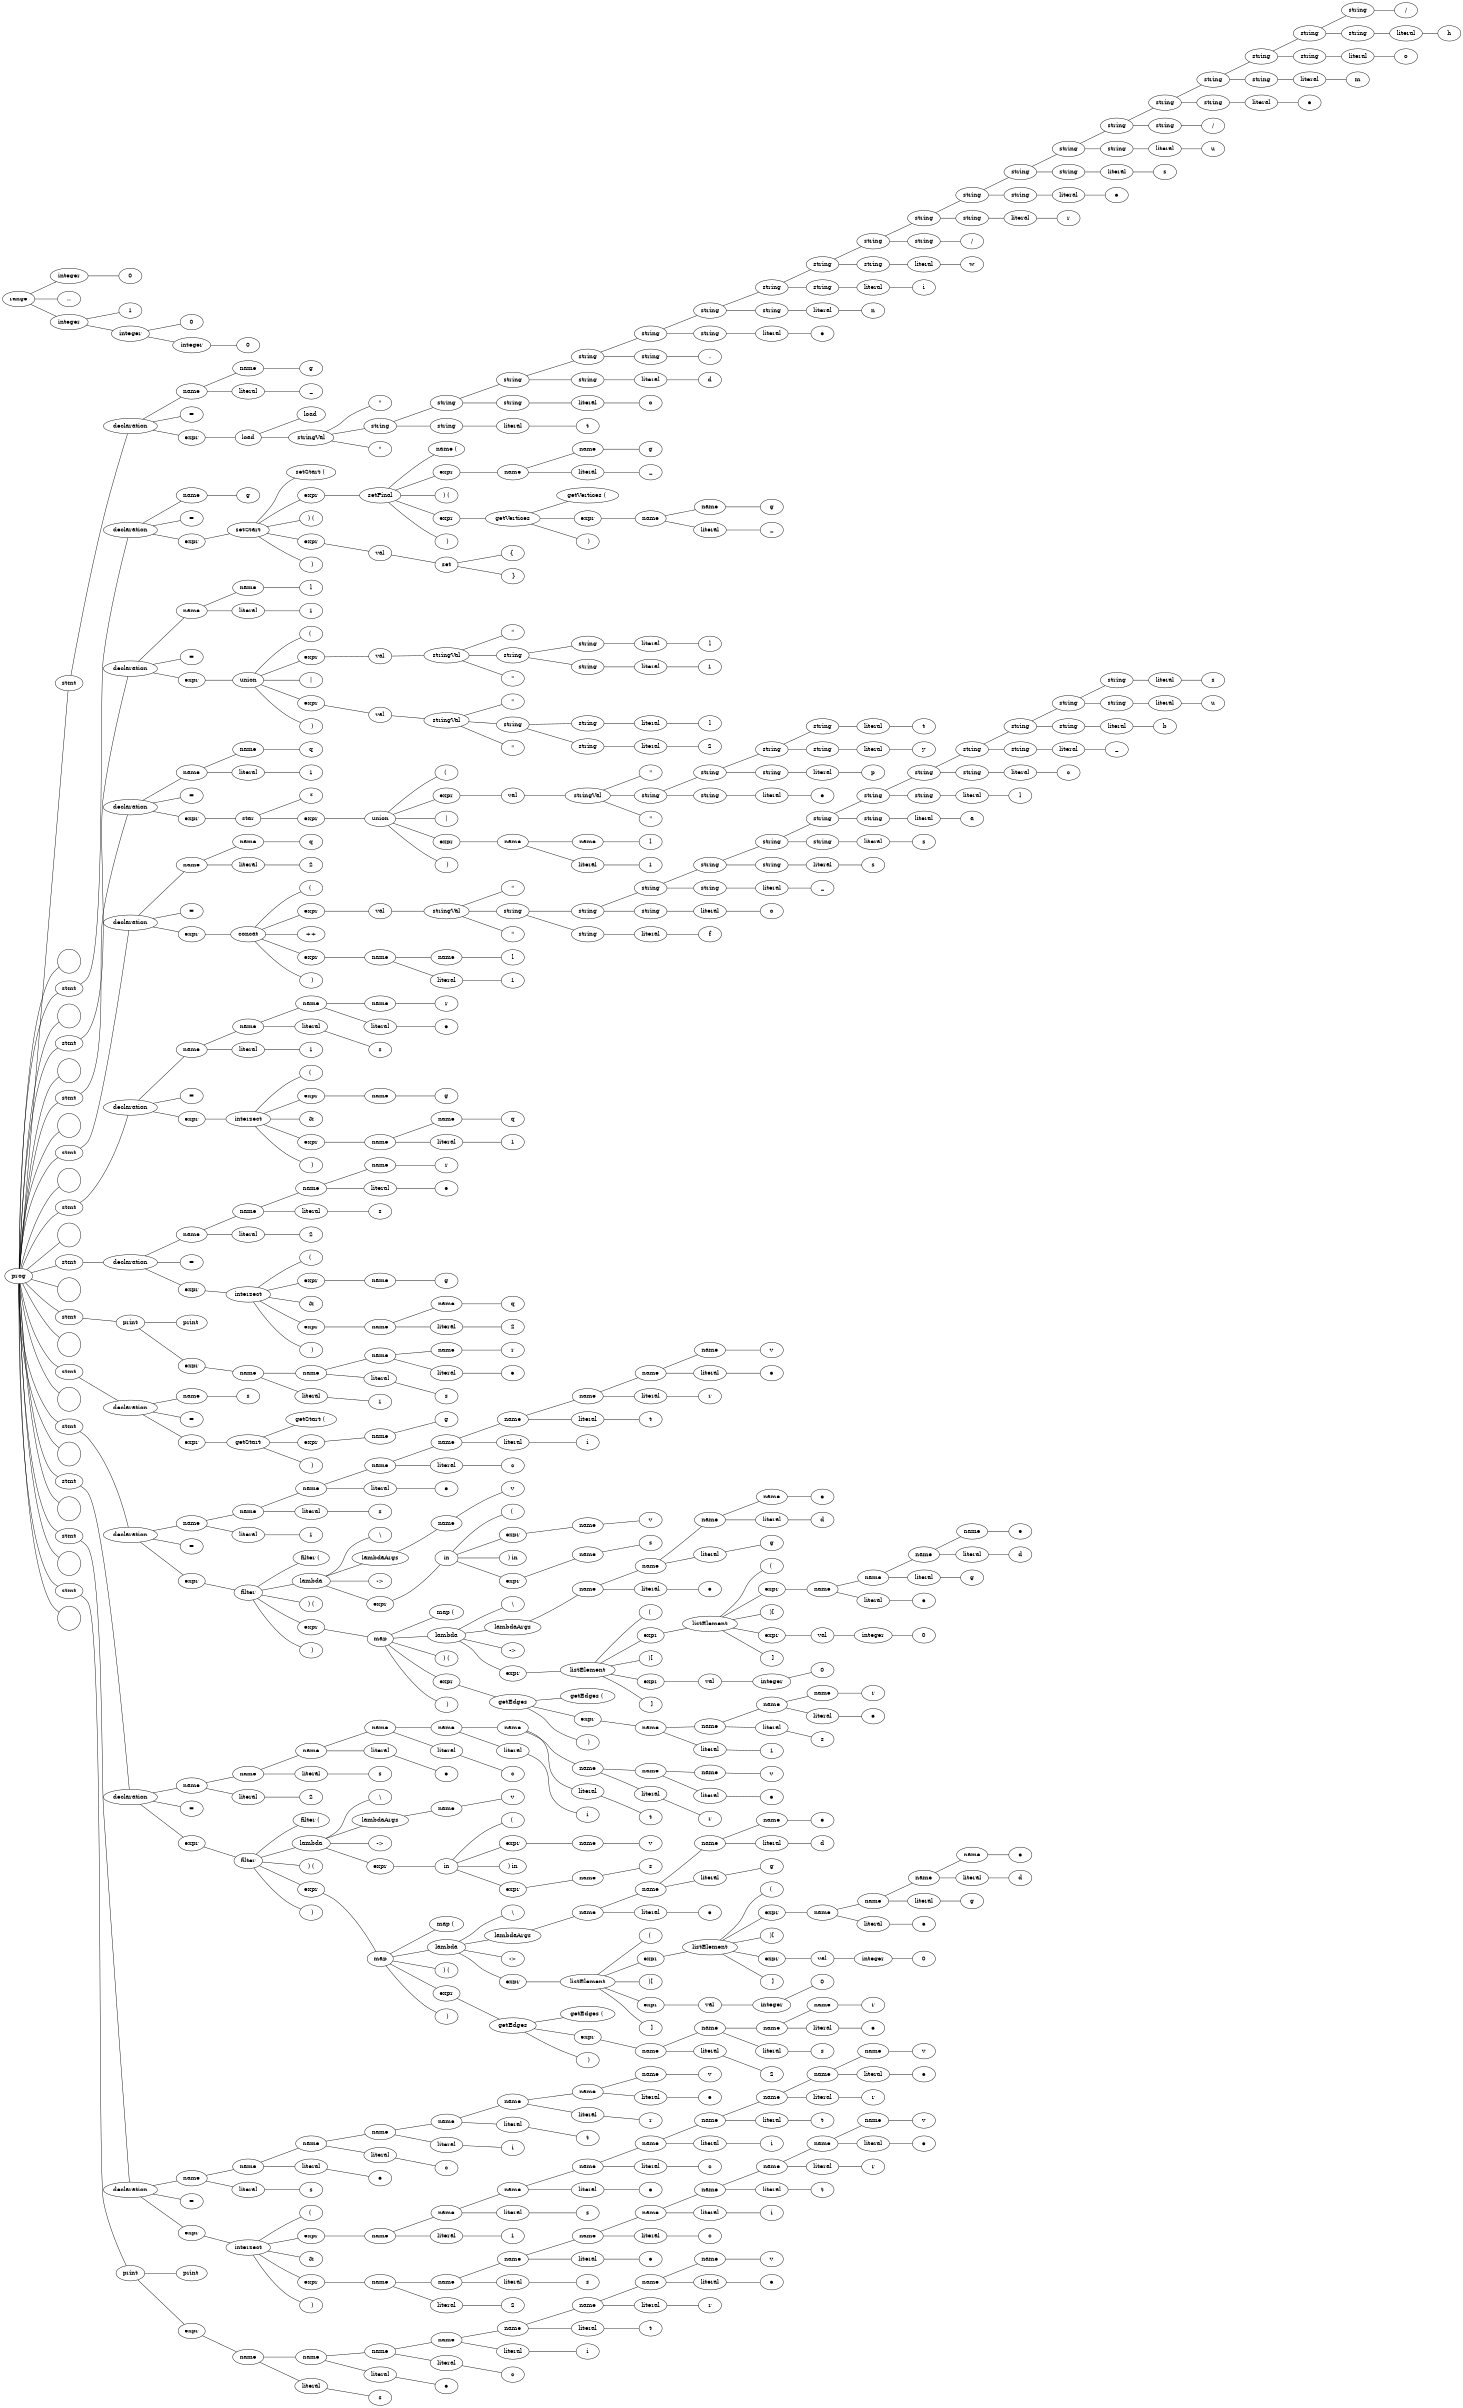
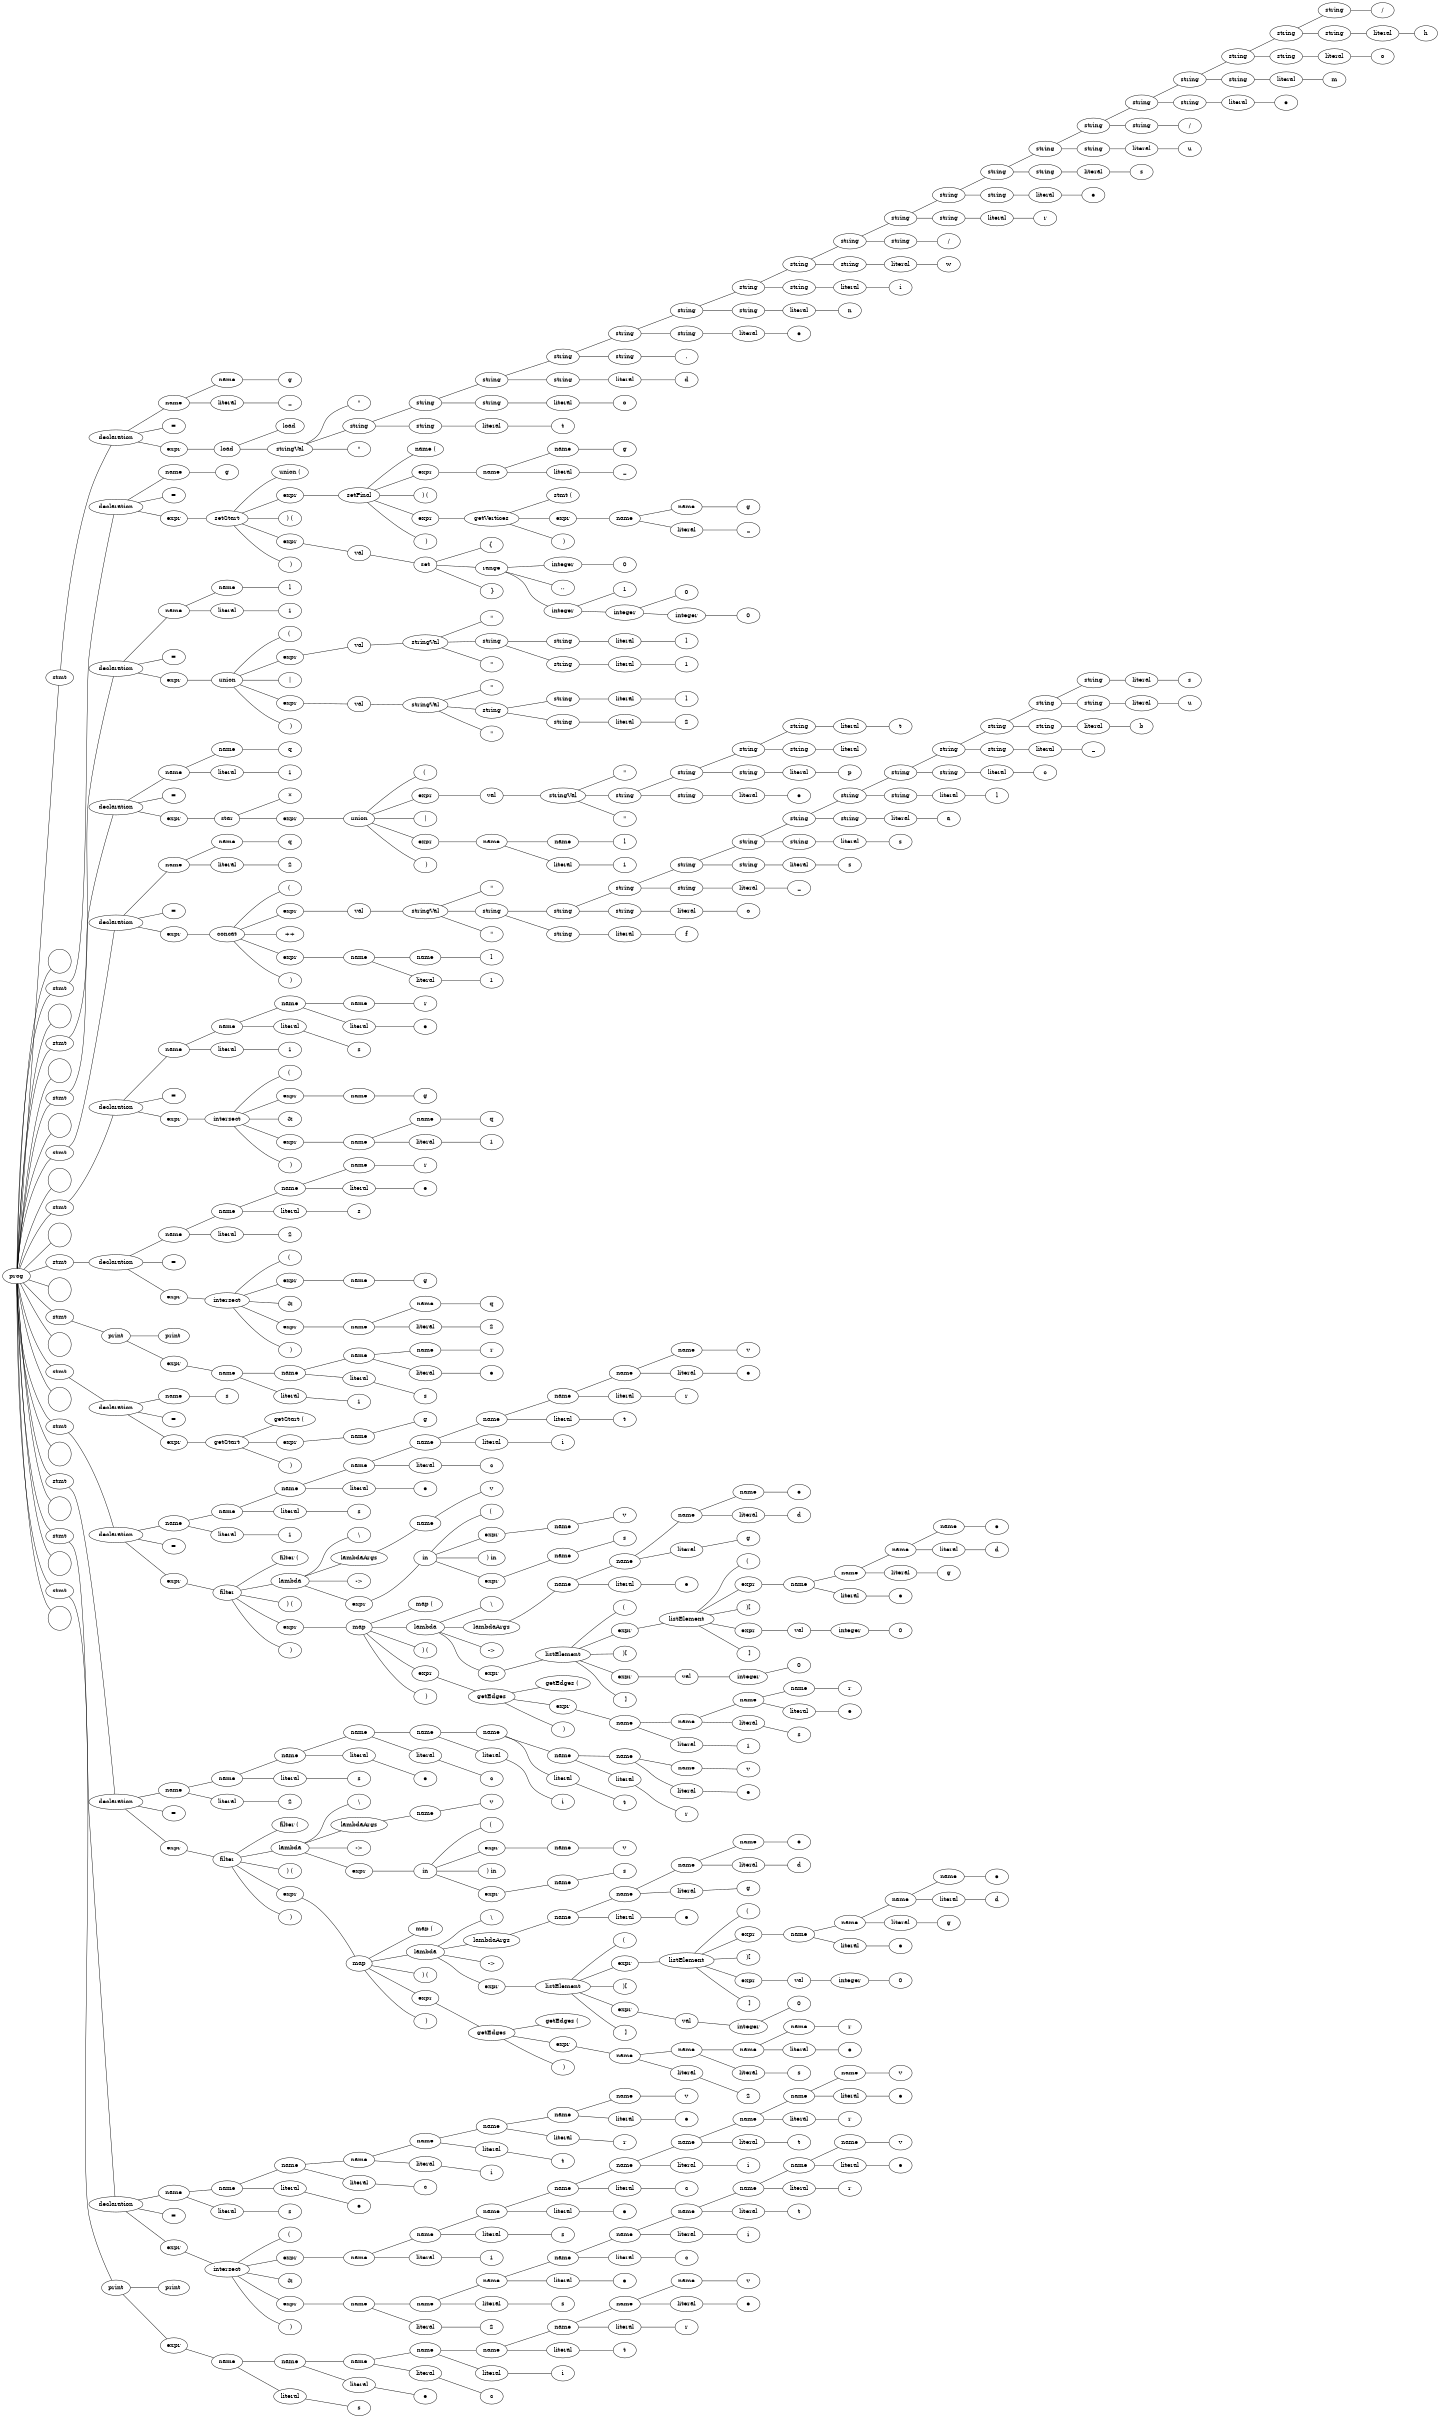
(311, 472) -> (290, 472)
(588, 495) -> (563, 495)
none -> (456, 566)
(924, 749) -> none
